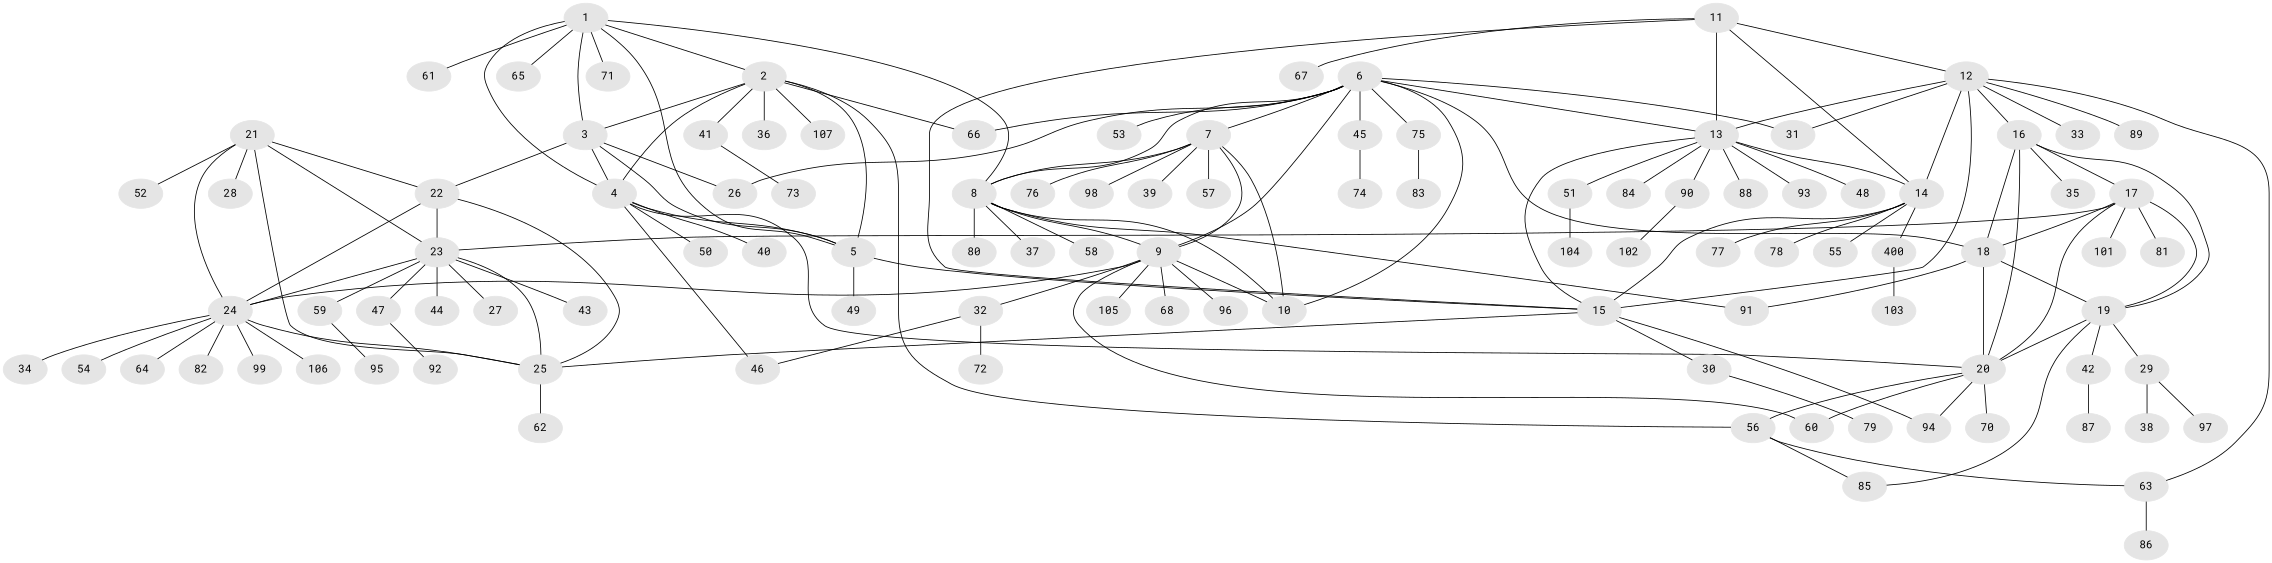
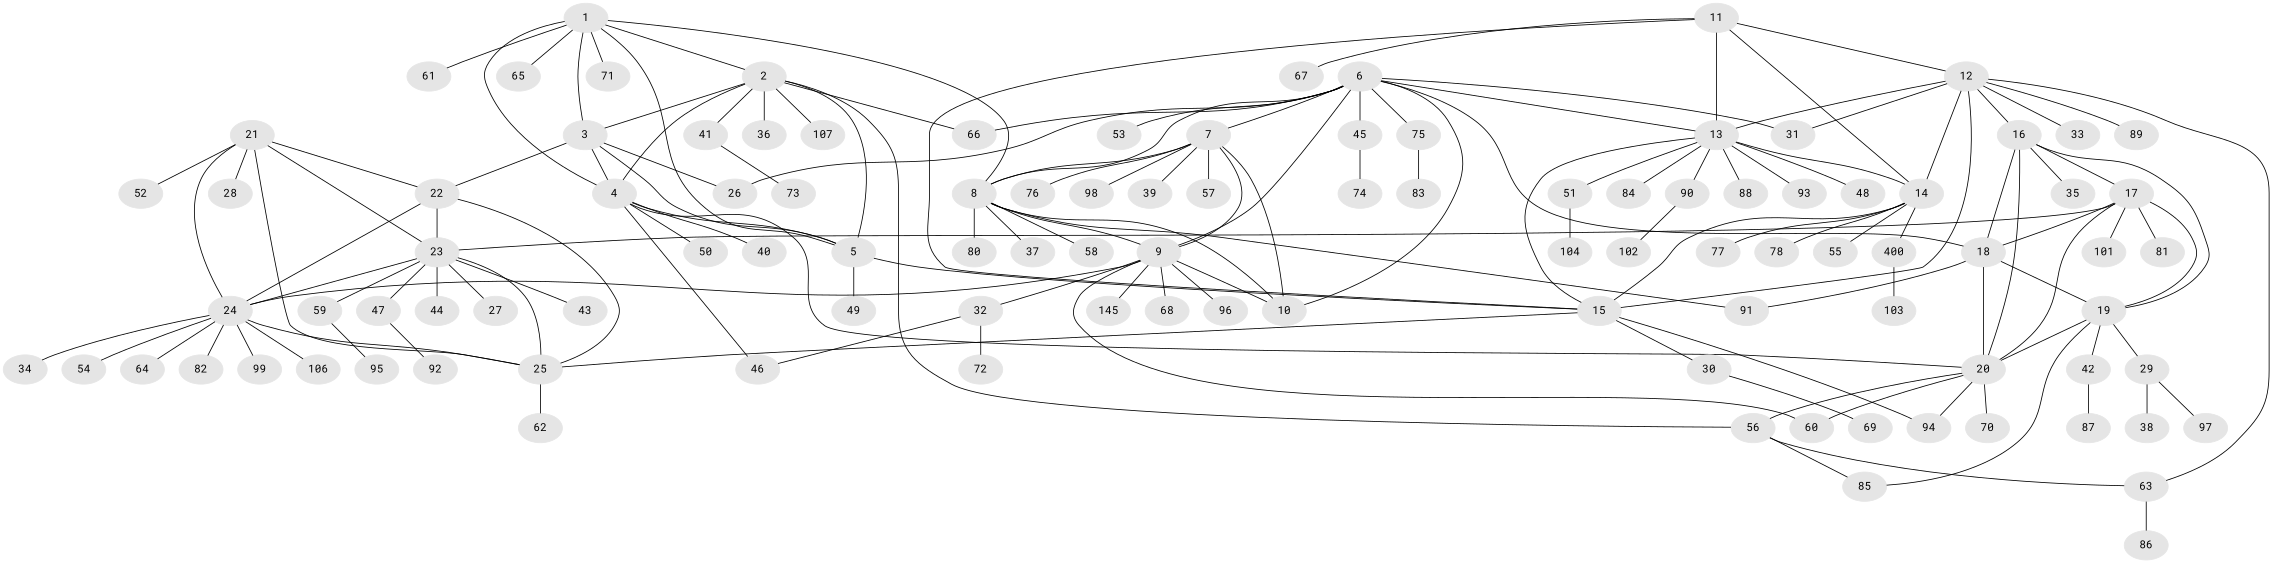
(1109, 311) -> (1109, 311)
(1870, 428) -> (1870, 428)
